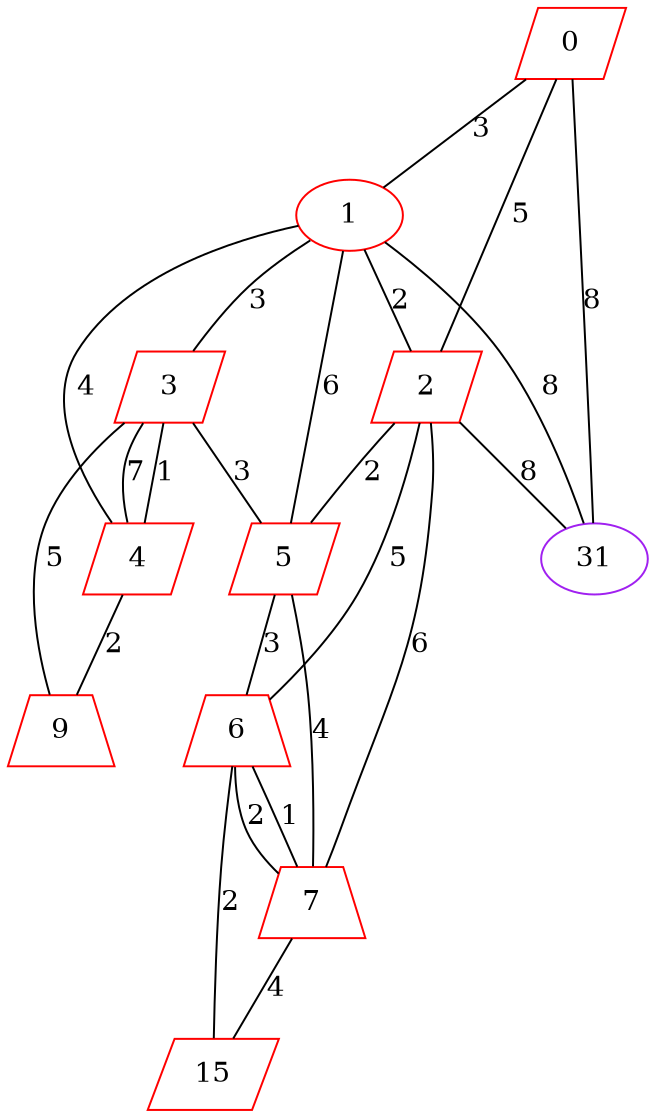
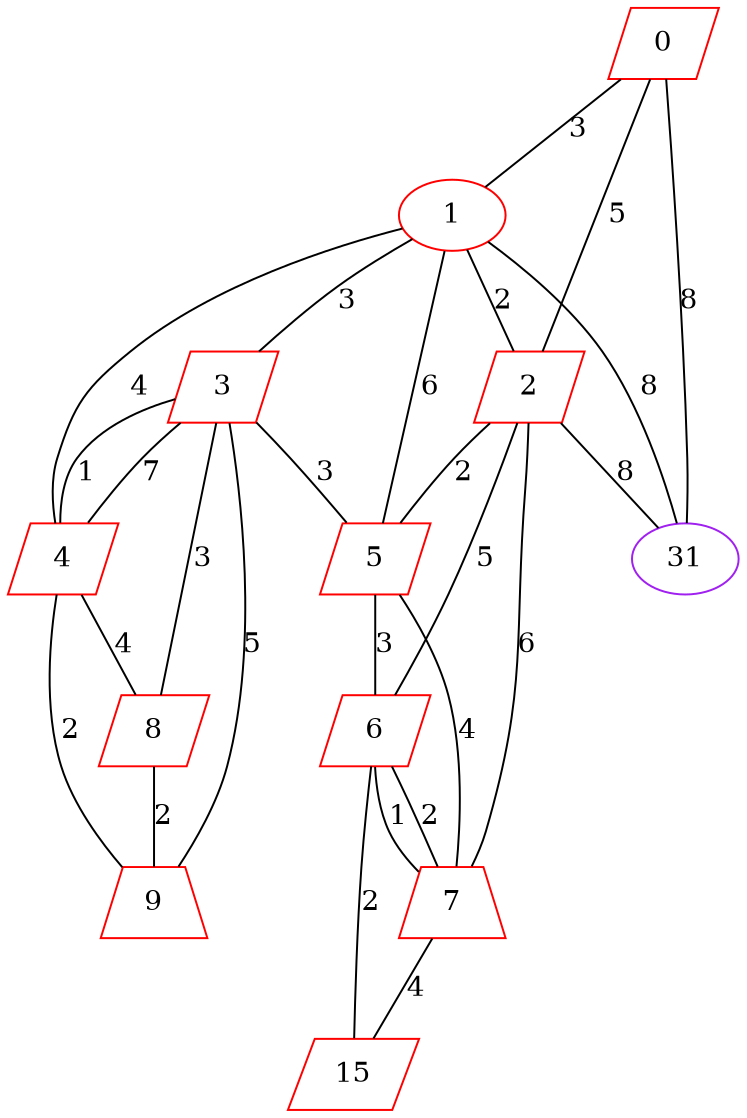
none -> (154, 731)
(237, 731) -> (375, 731)
